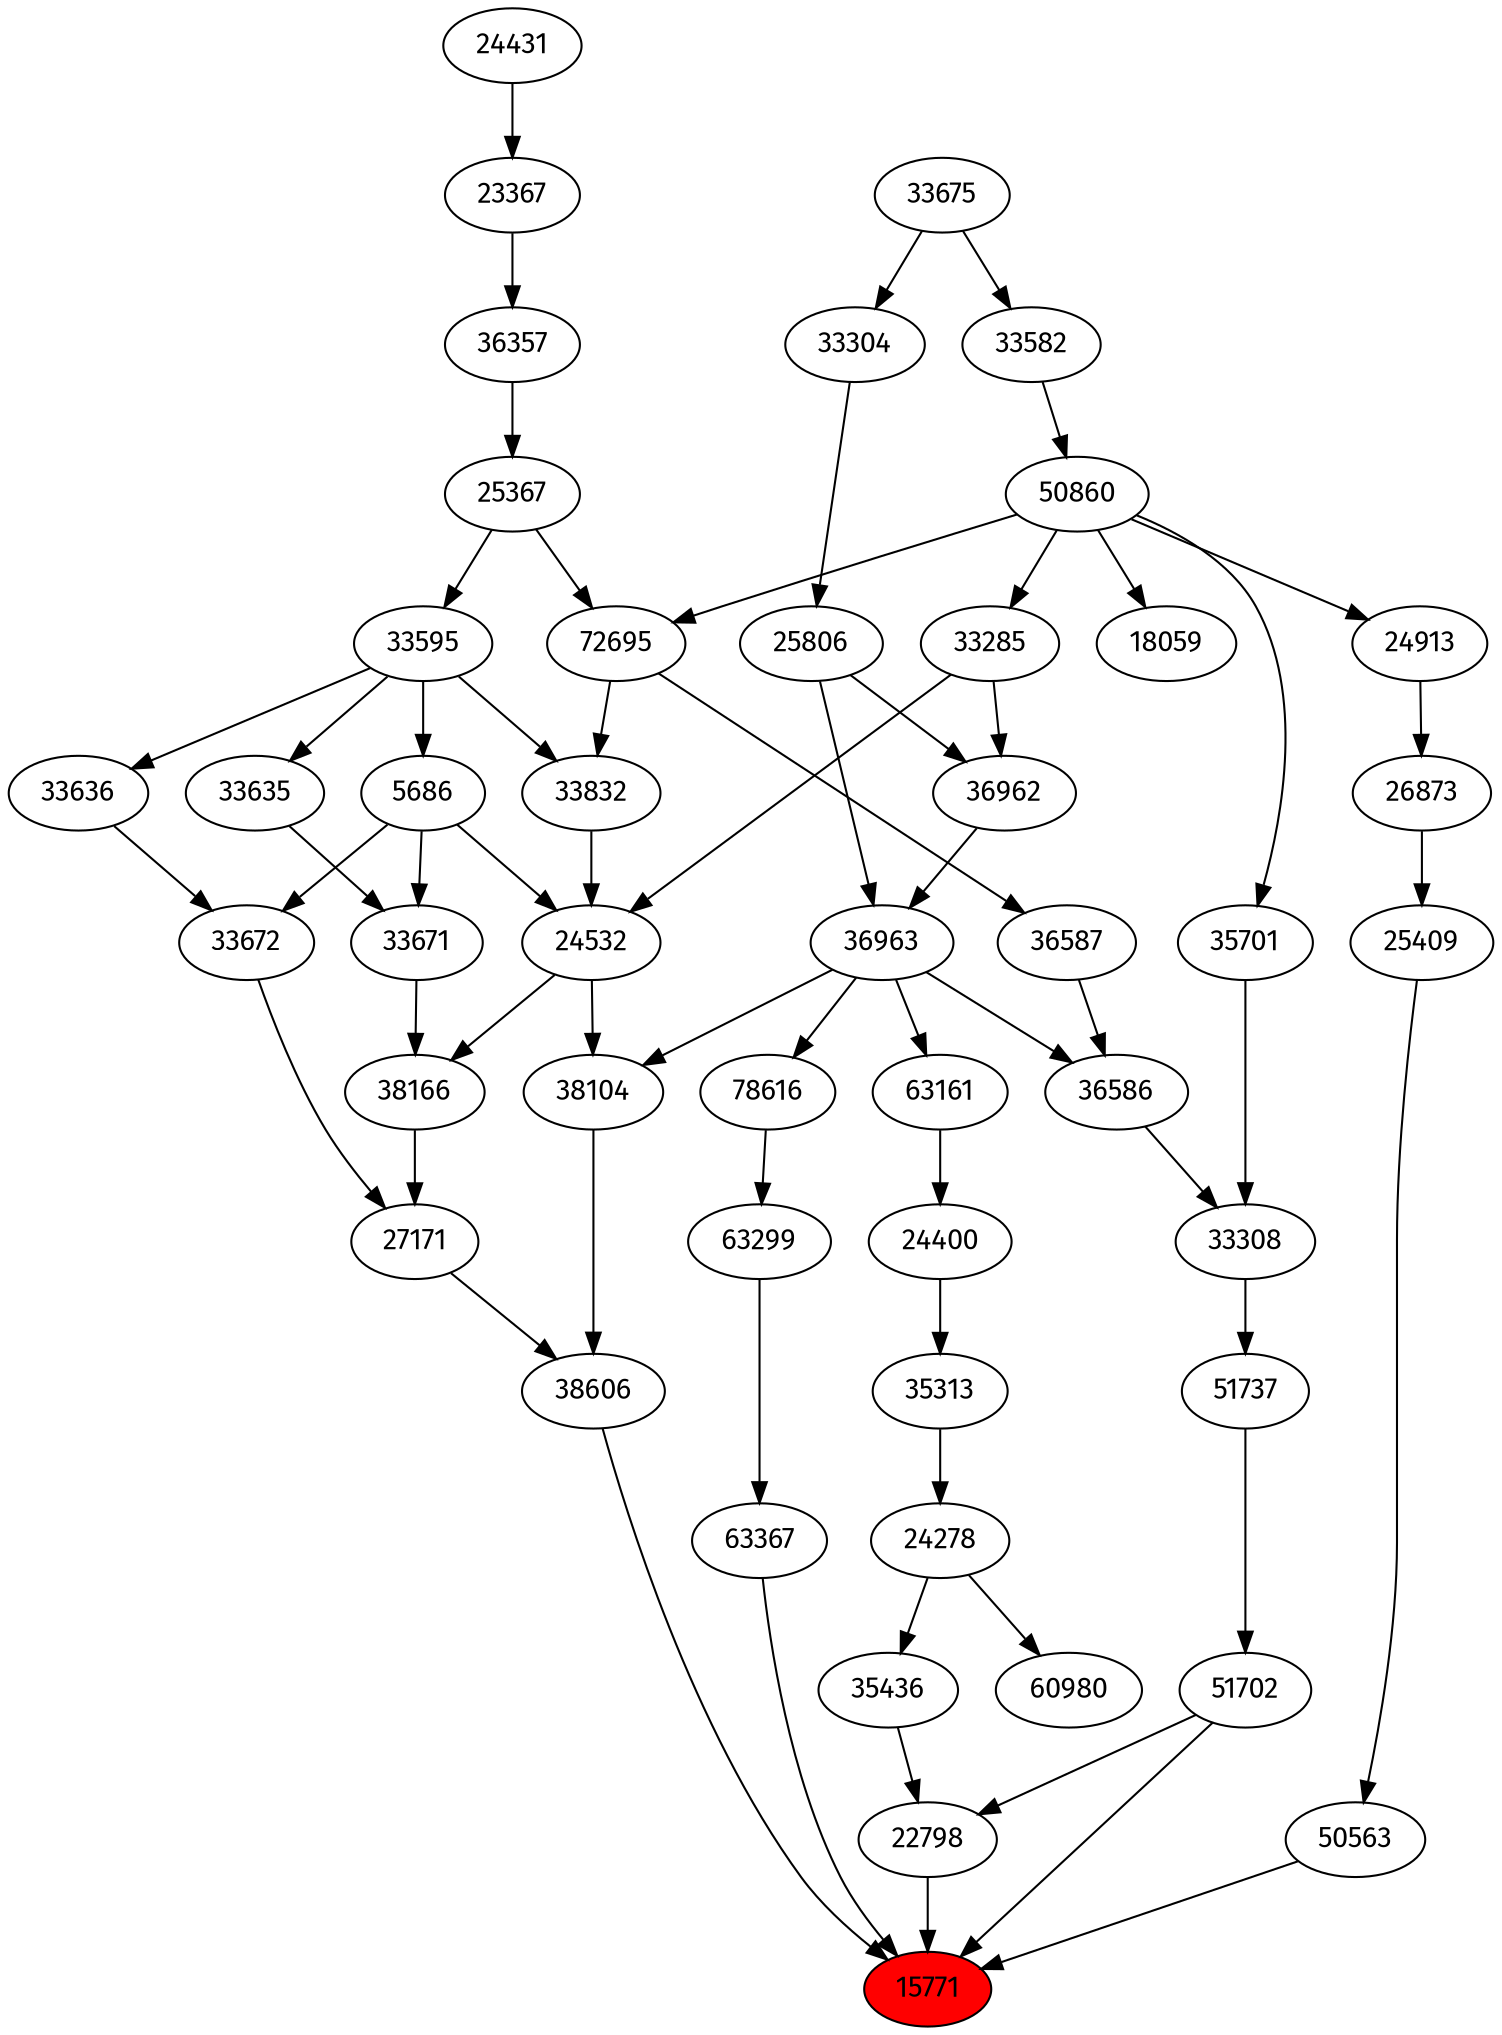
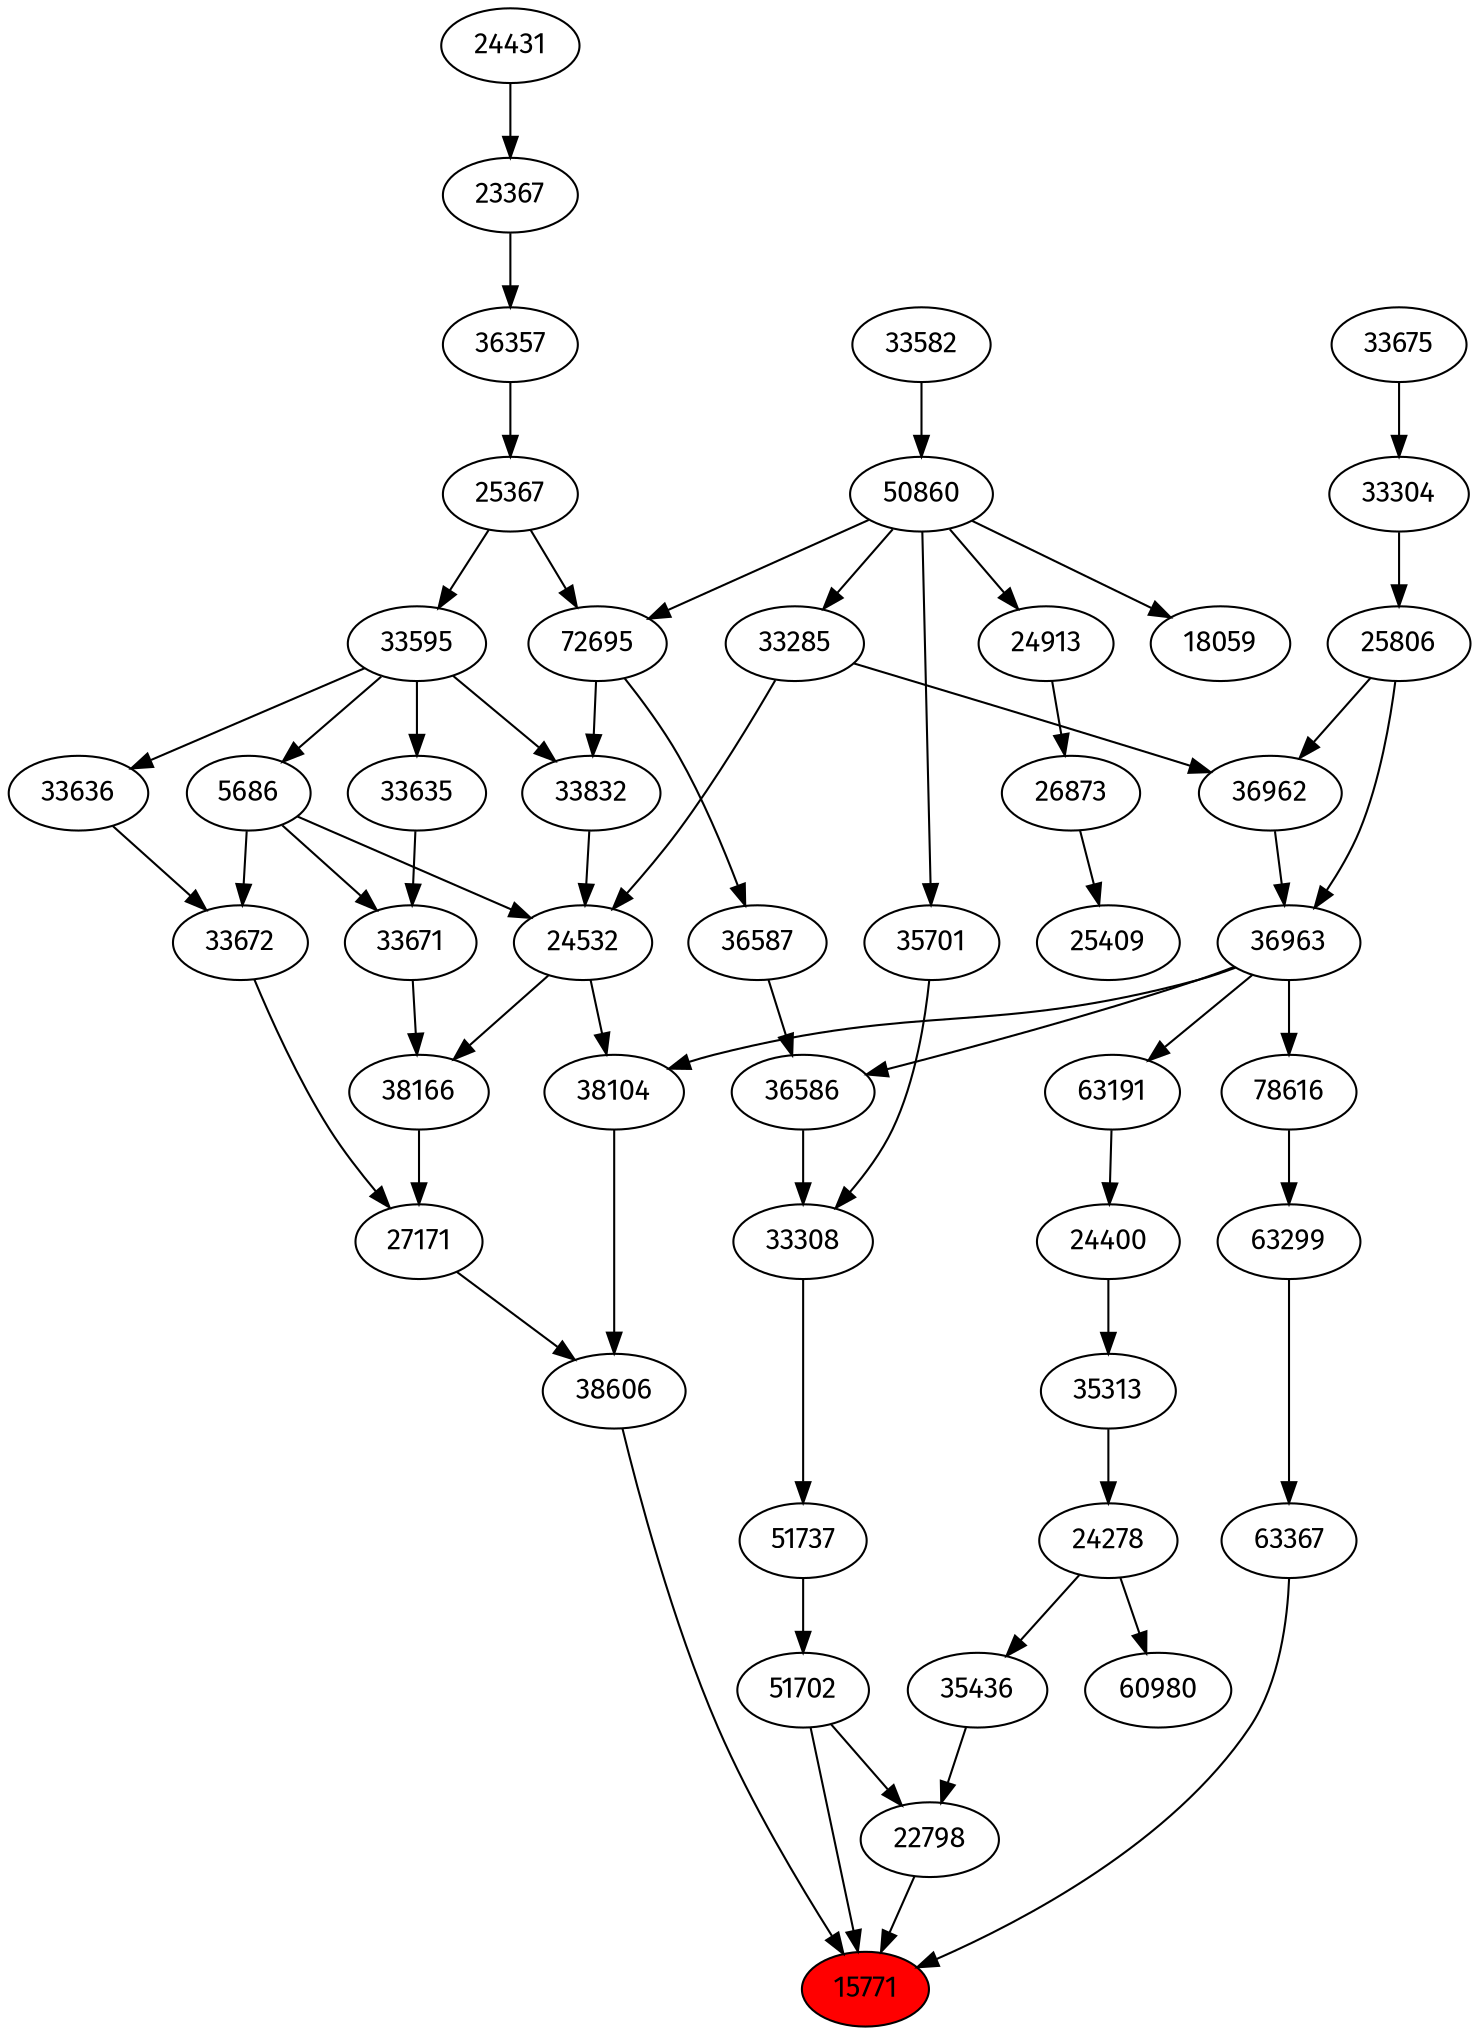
(981, 261) -> none
(940, 1092) -> (1113, 1092)
(1355, 1840) -> none
